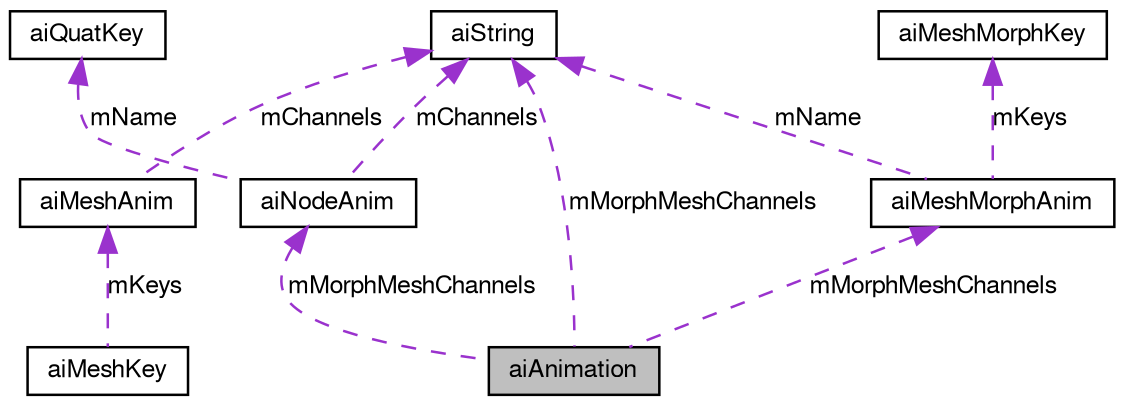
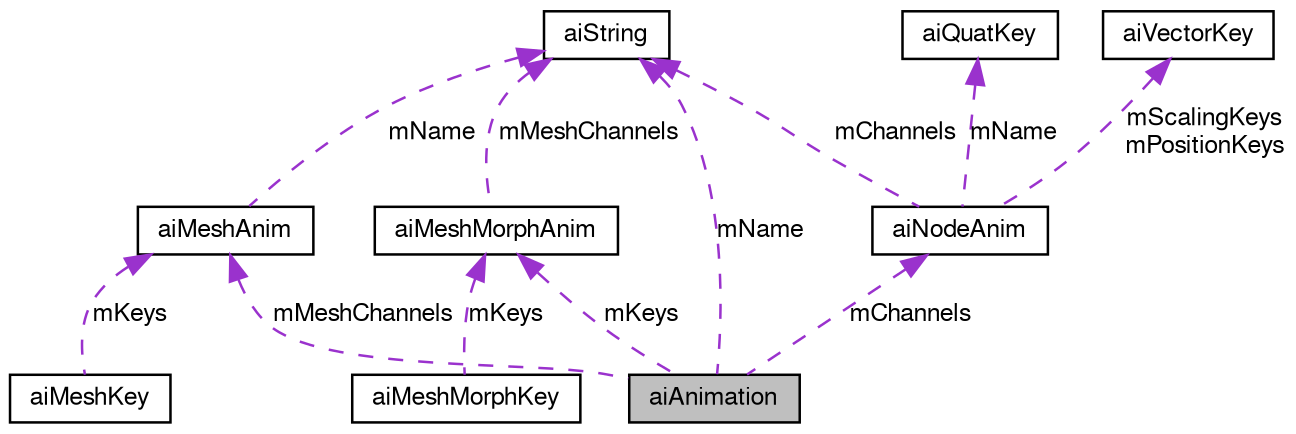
none -> (1188, 35)
(322, 119) -> (432, 133)
(819, 119) -> (590, 133)
(993, 132) -> (465, 326)
(694, 203) -> (761, 231)
(414, 287) -> (911, 315)
(935, 287) -> (643, 315)
none -> (418, 361)
